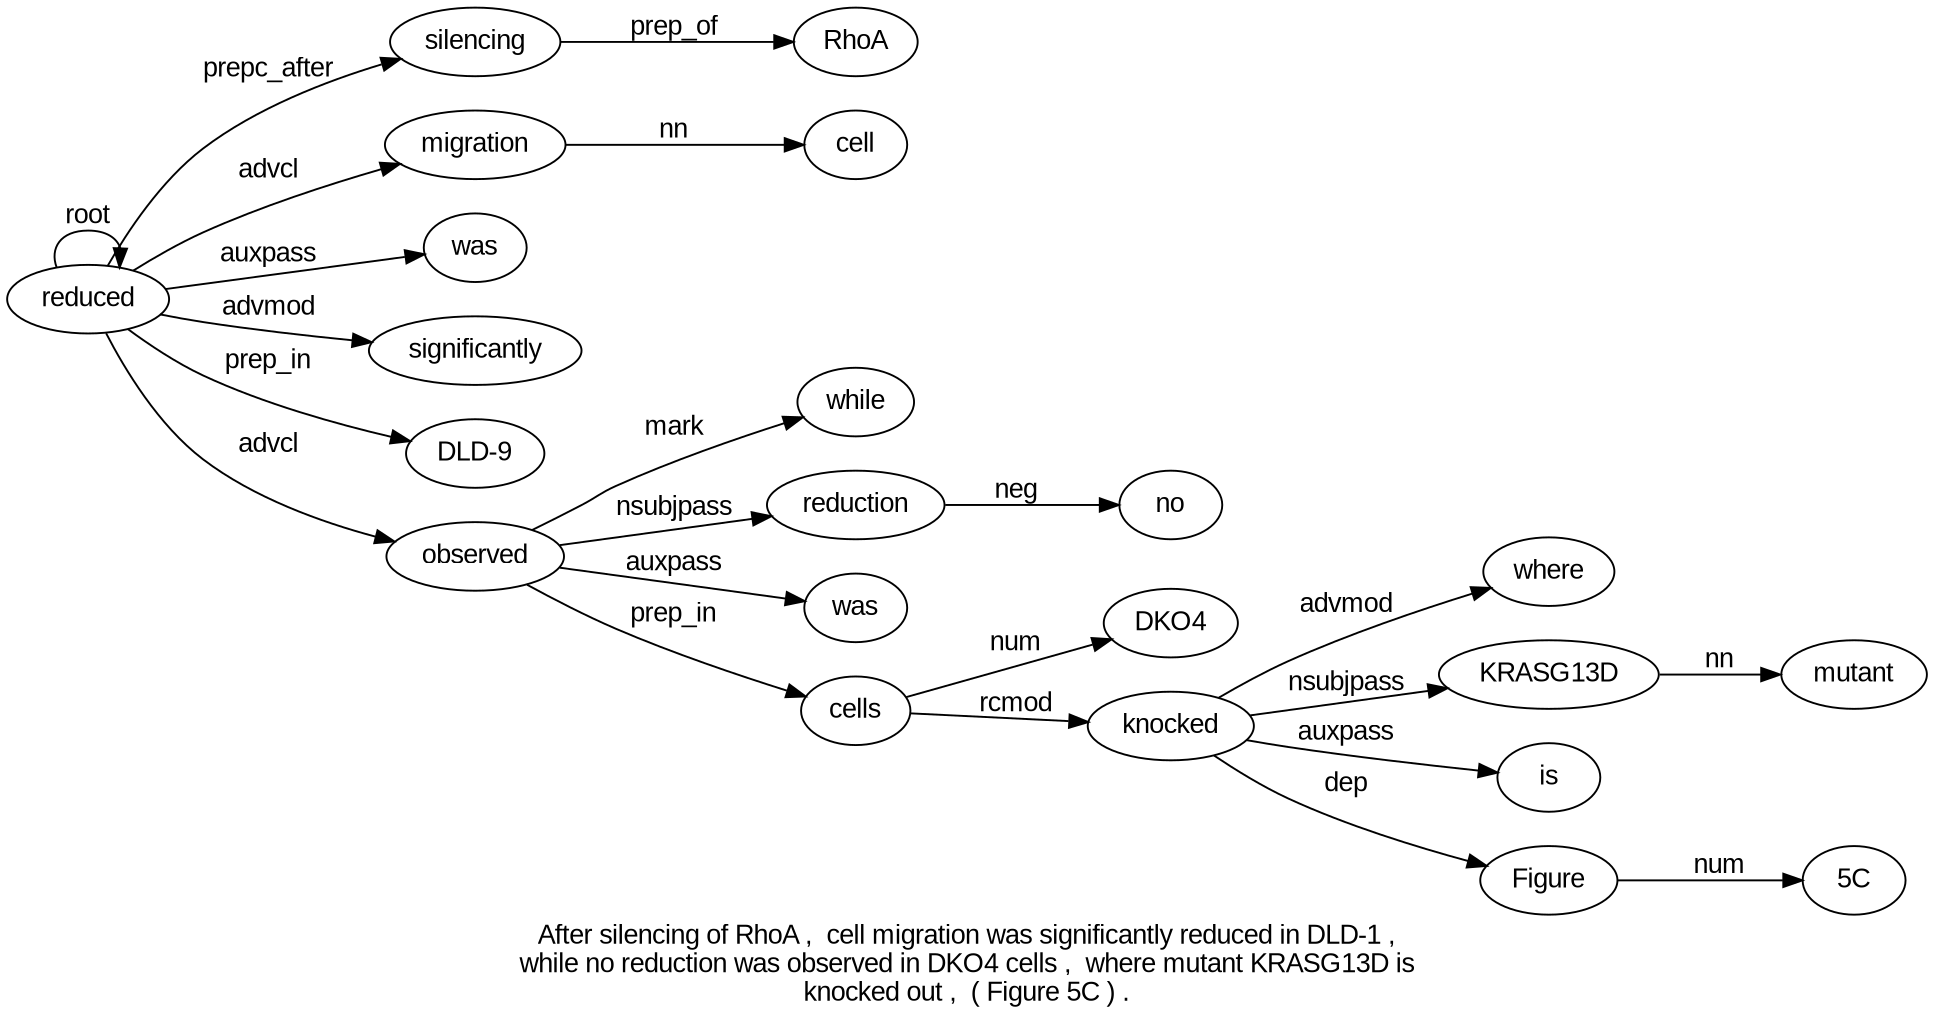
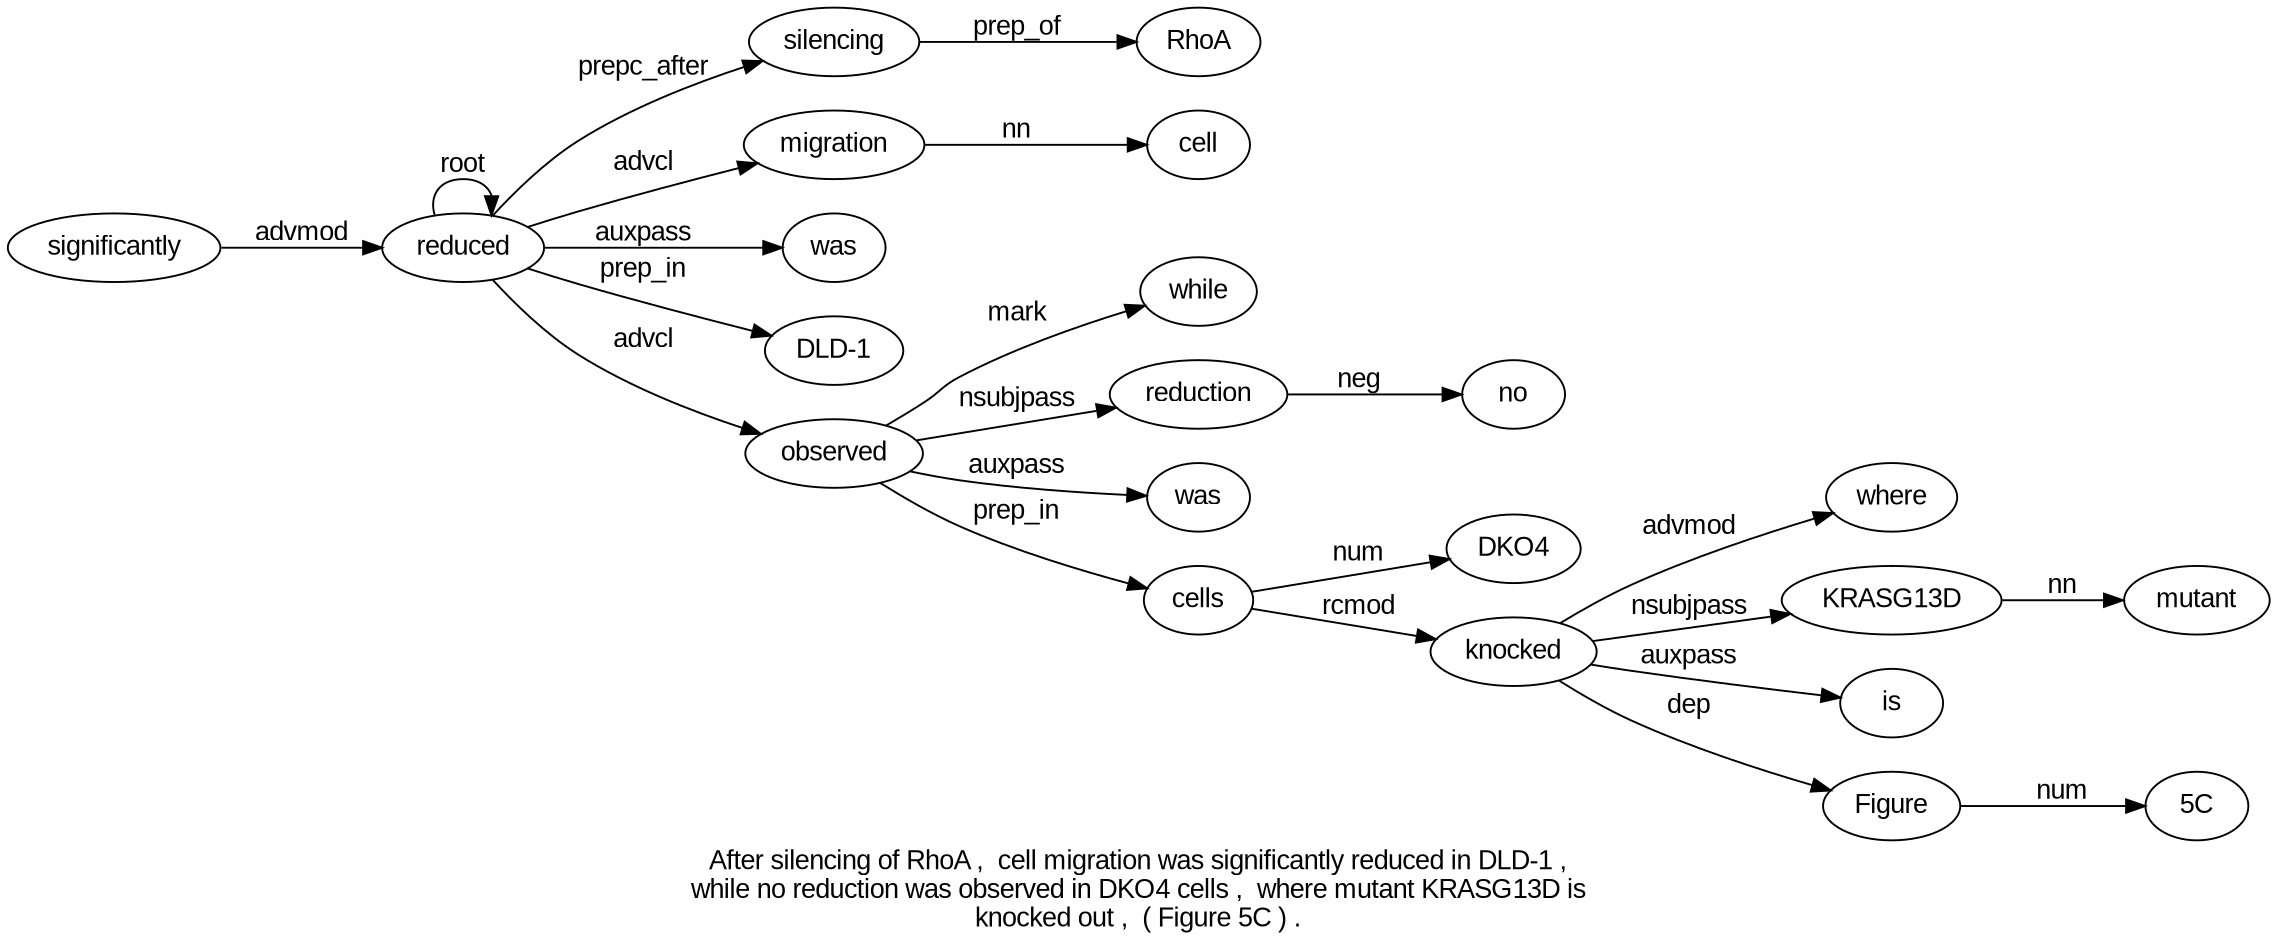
(256, 329) -> (292, 248)
(475, 454) -> (834, 351)
